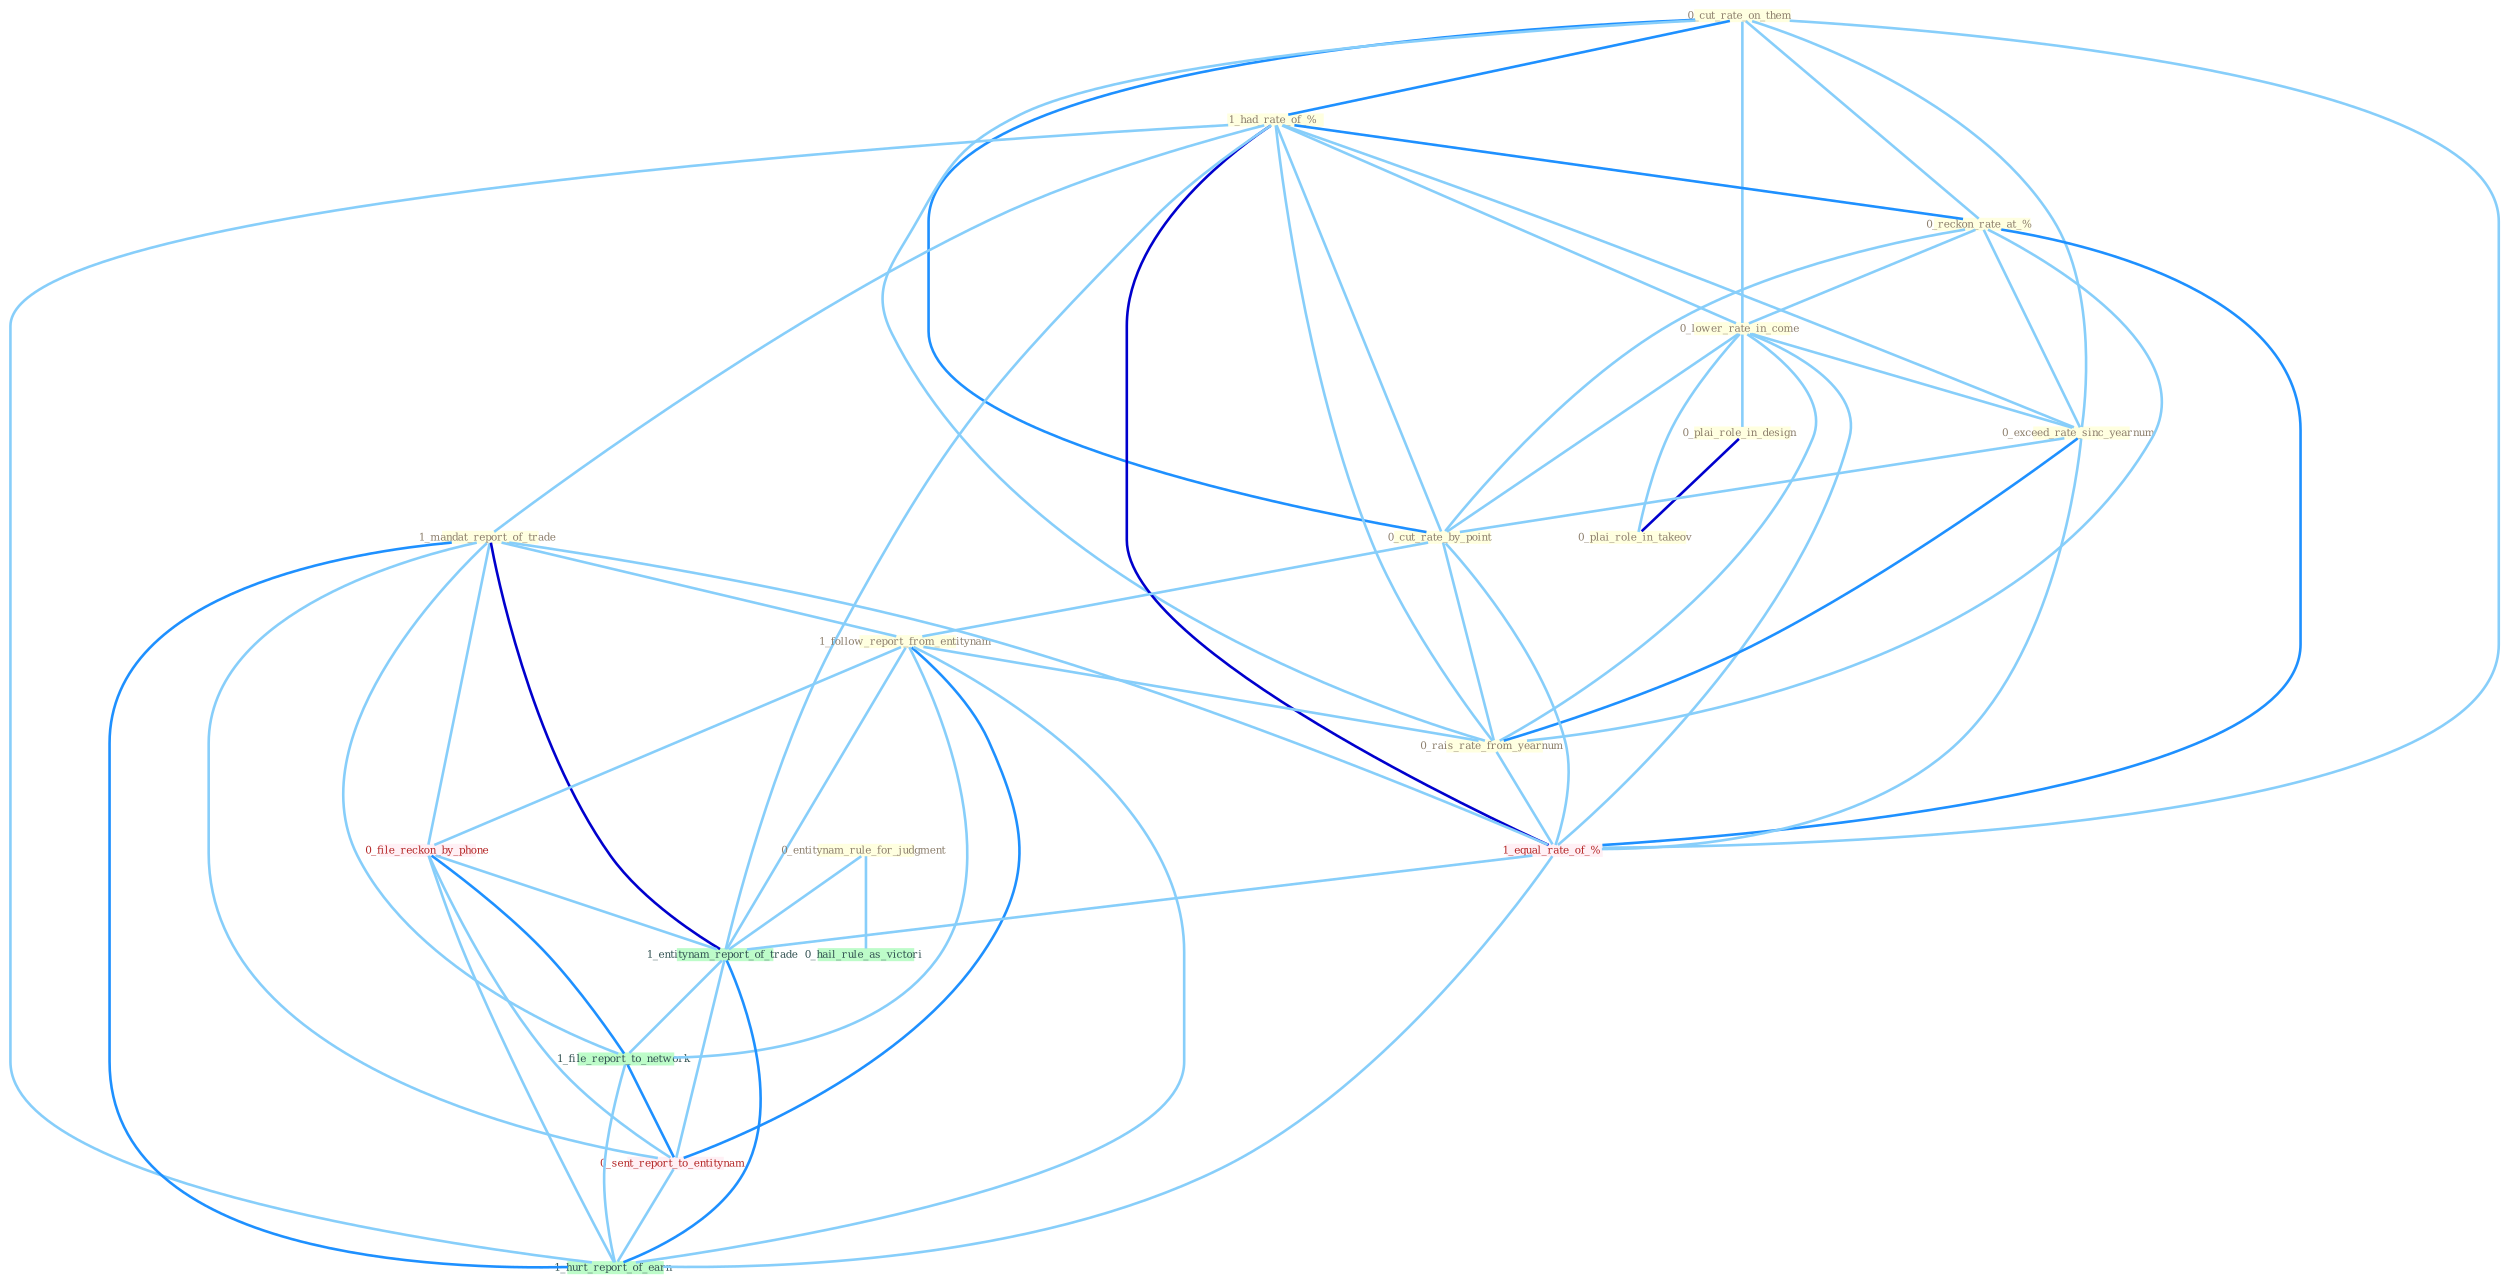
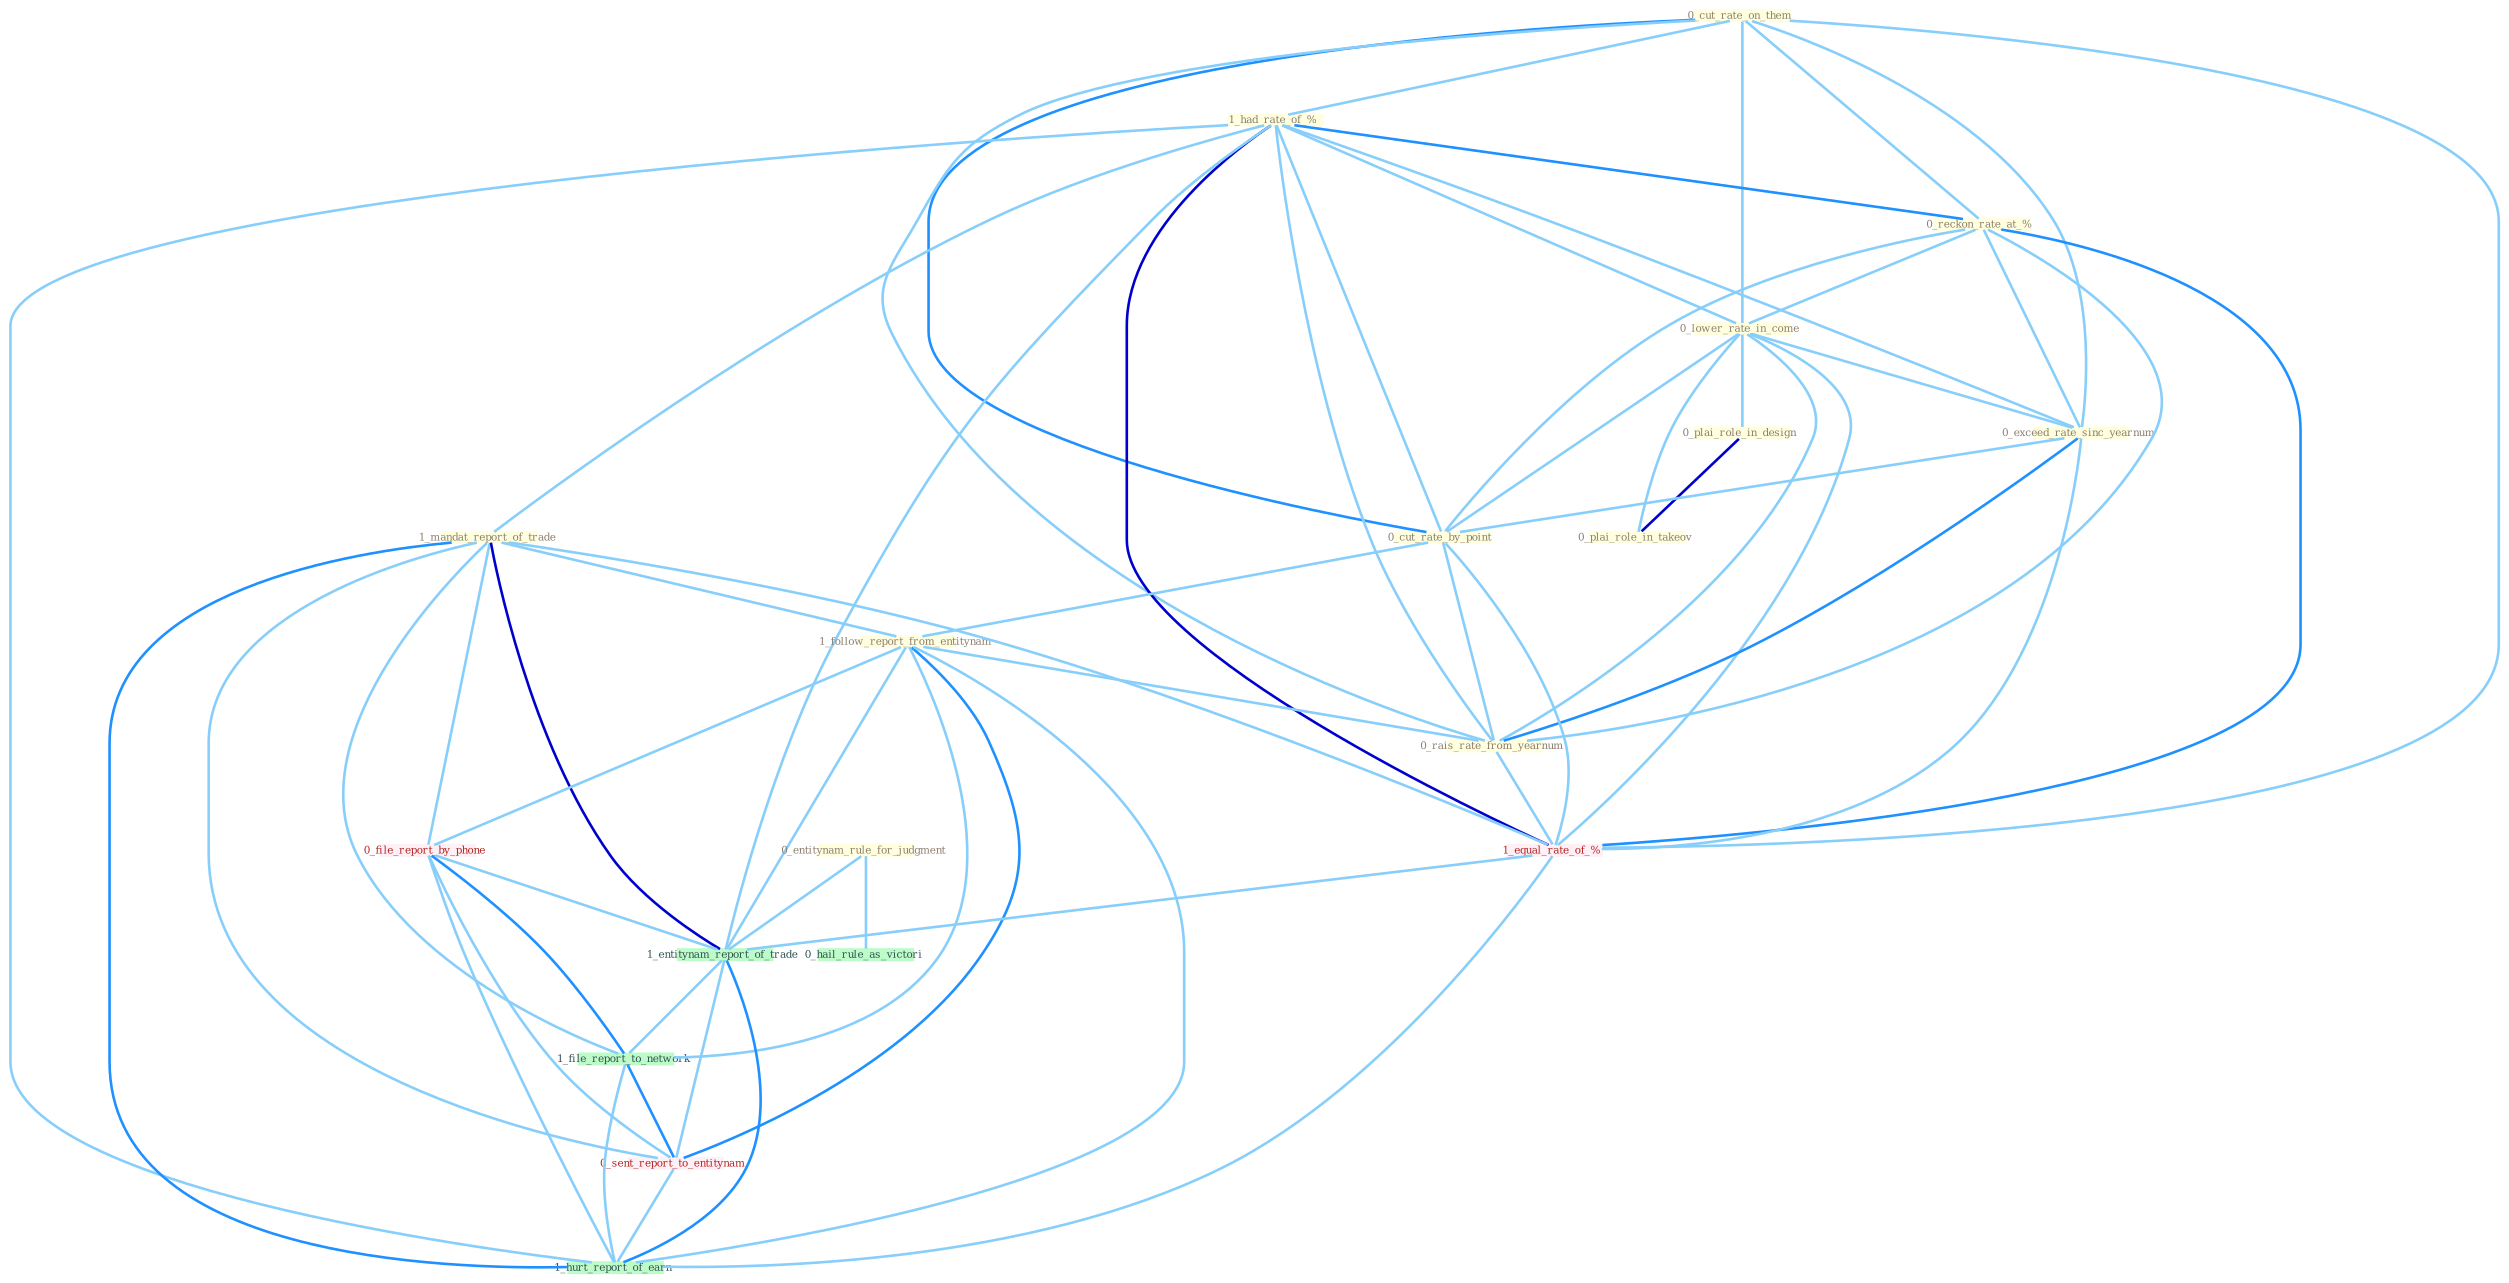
(1509, 68) -> (1509, 68)
(428, 850) -> (428, 850)
